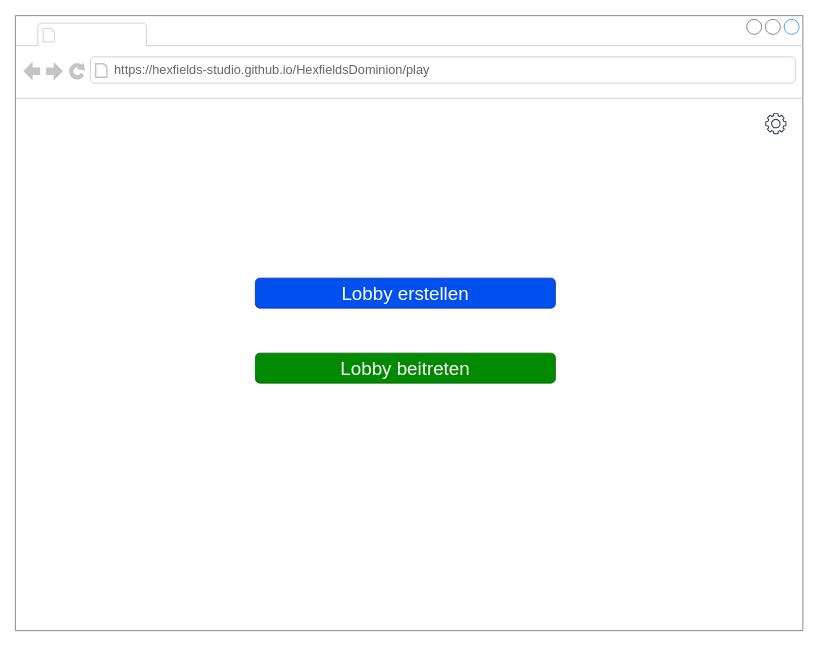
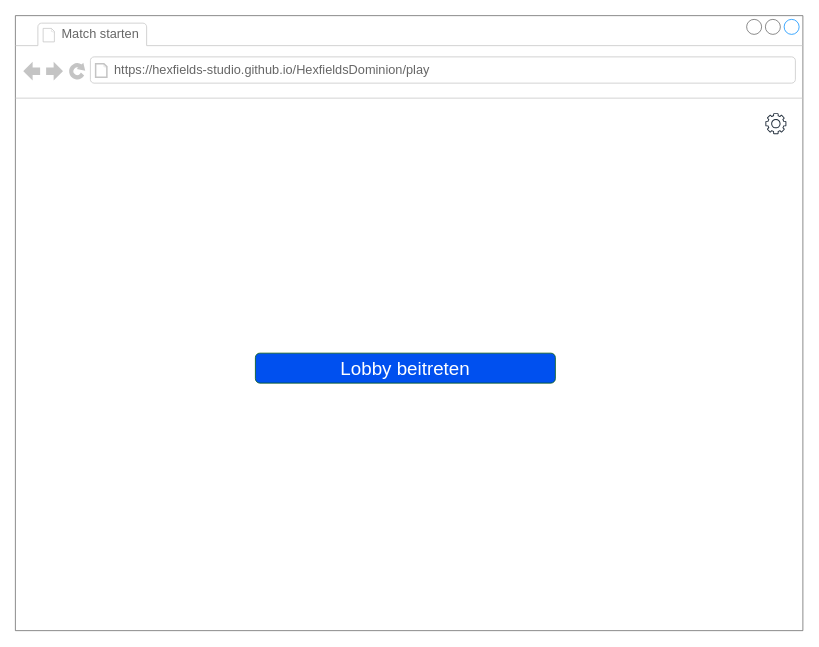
none -> (102, 34)
(405, 293) -> none
(405, 368) -> (405, 368)
